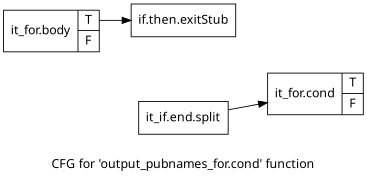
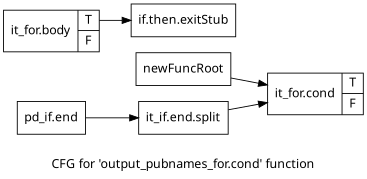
none -> (183, 69)
none -> (51, 118)
